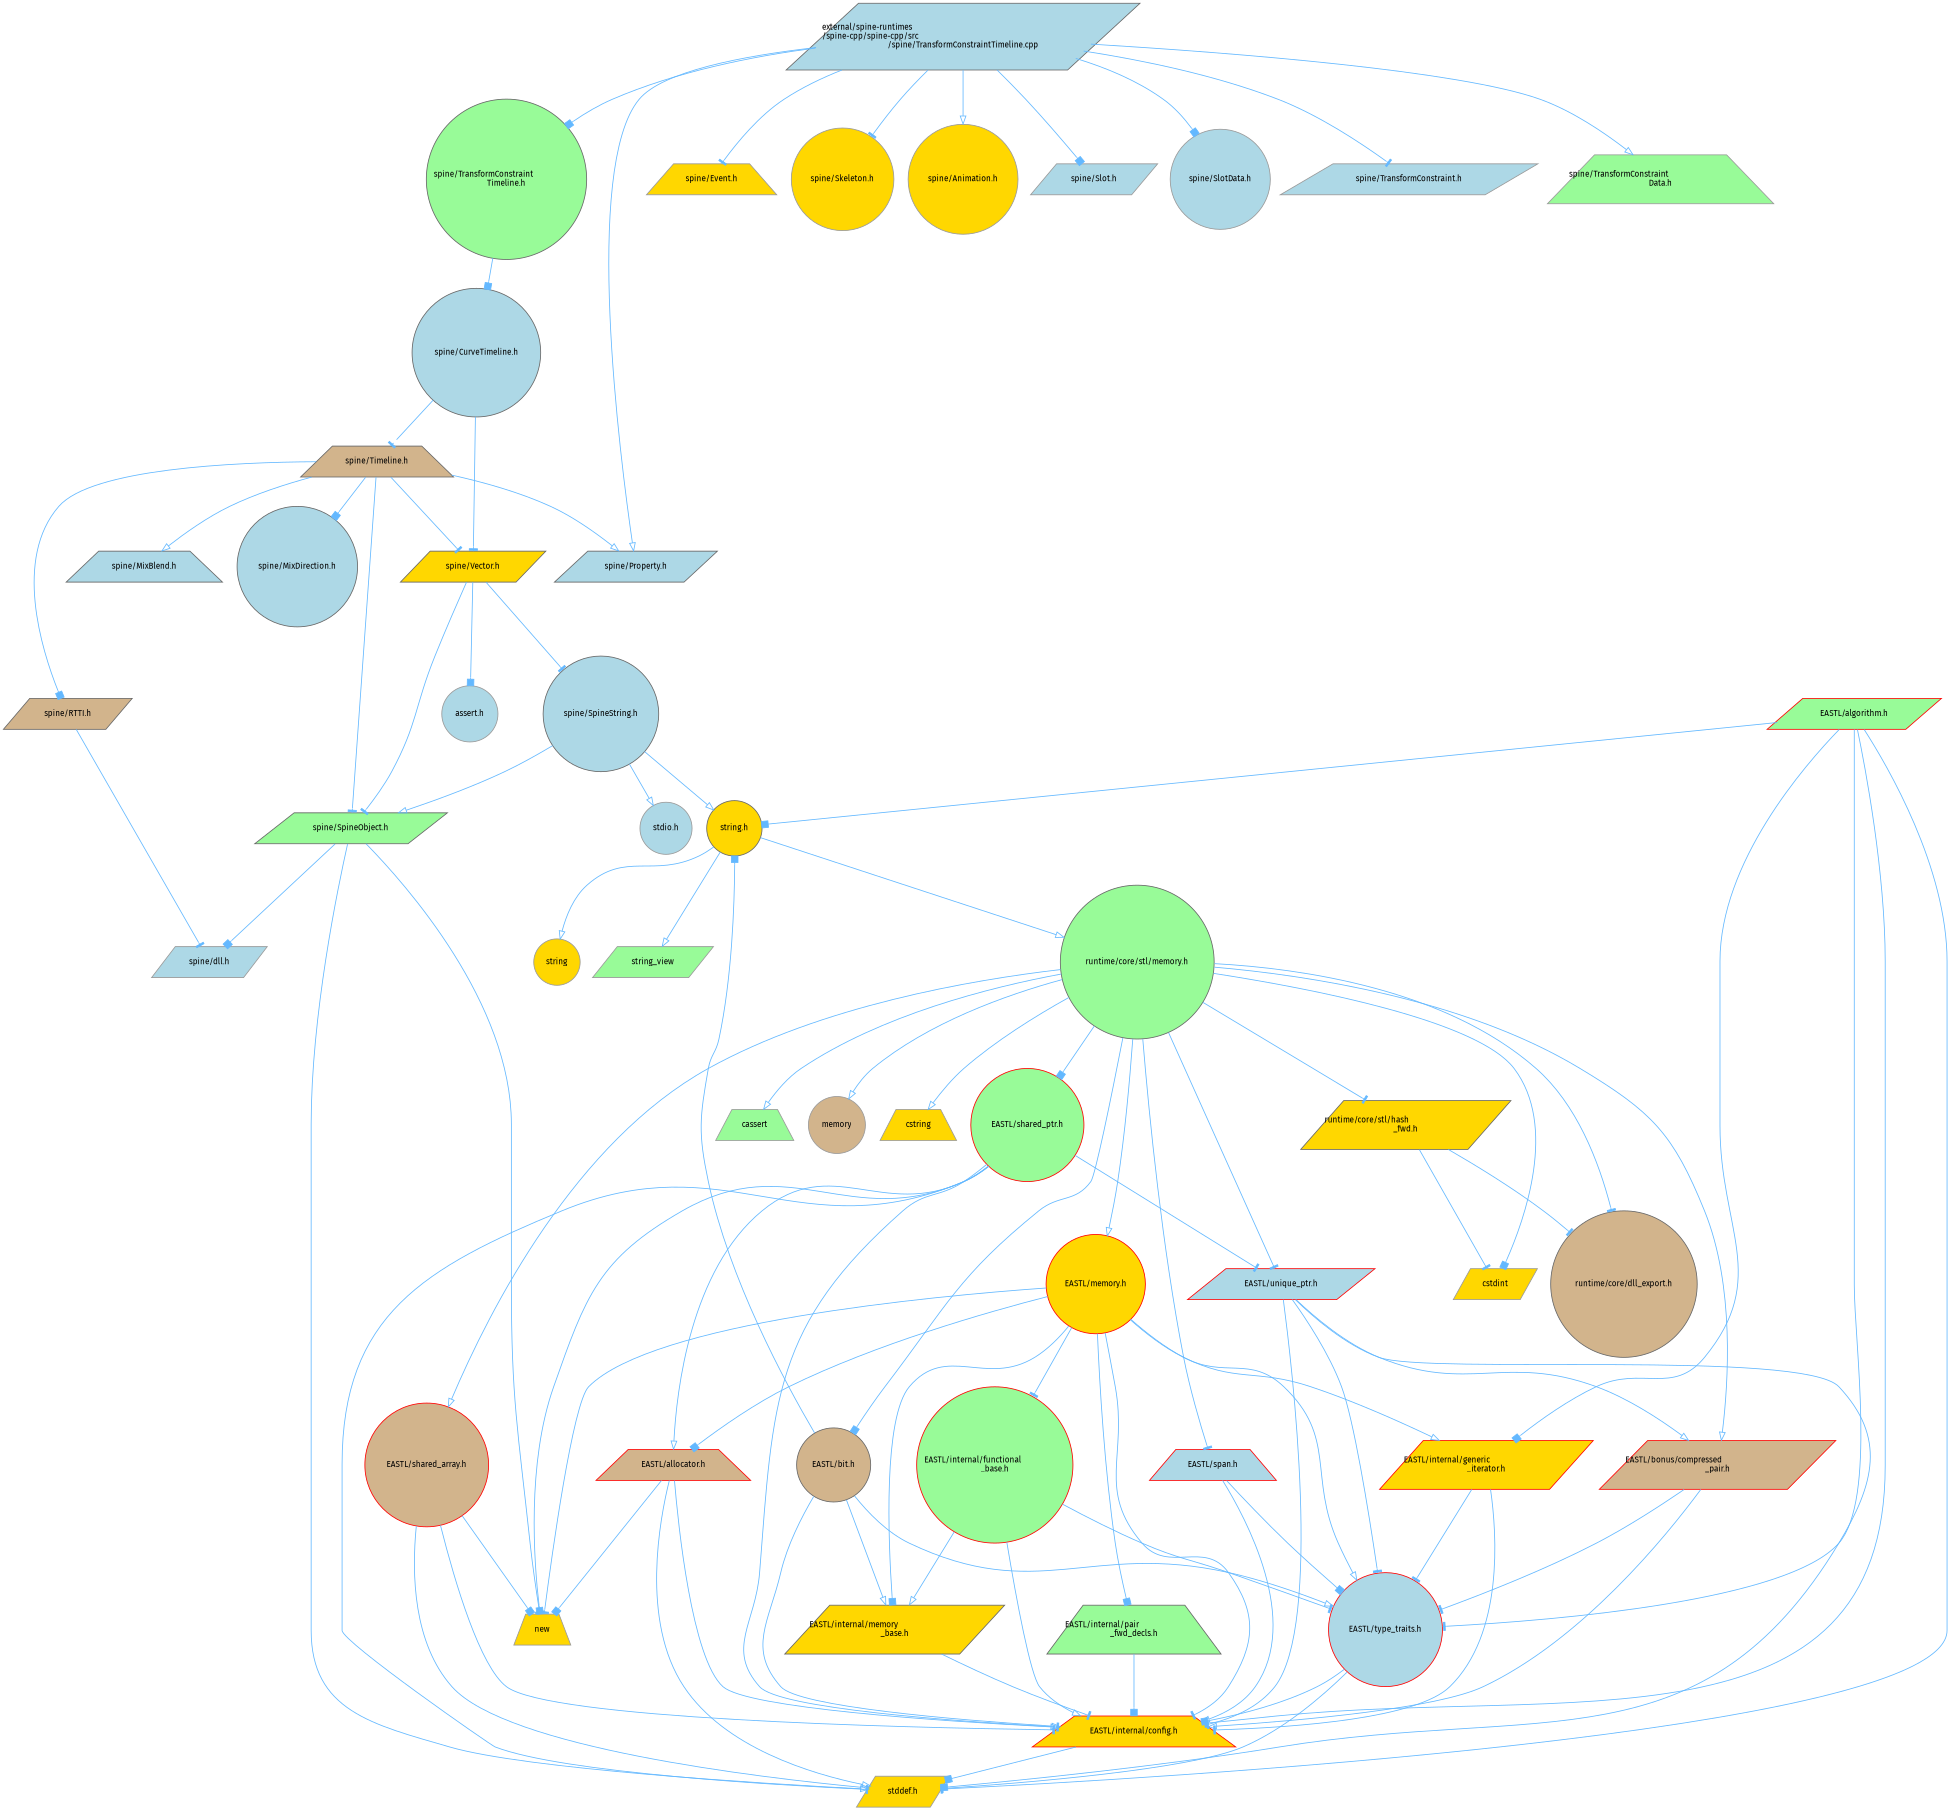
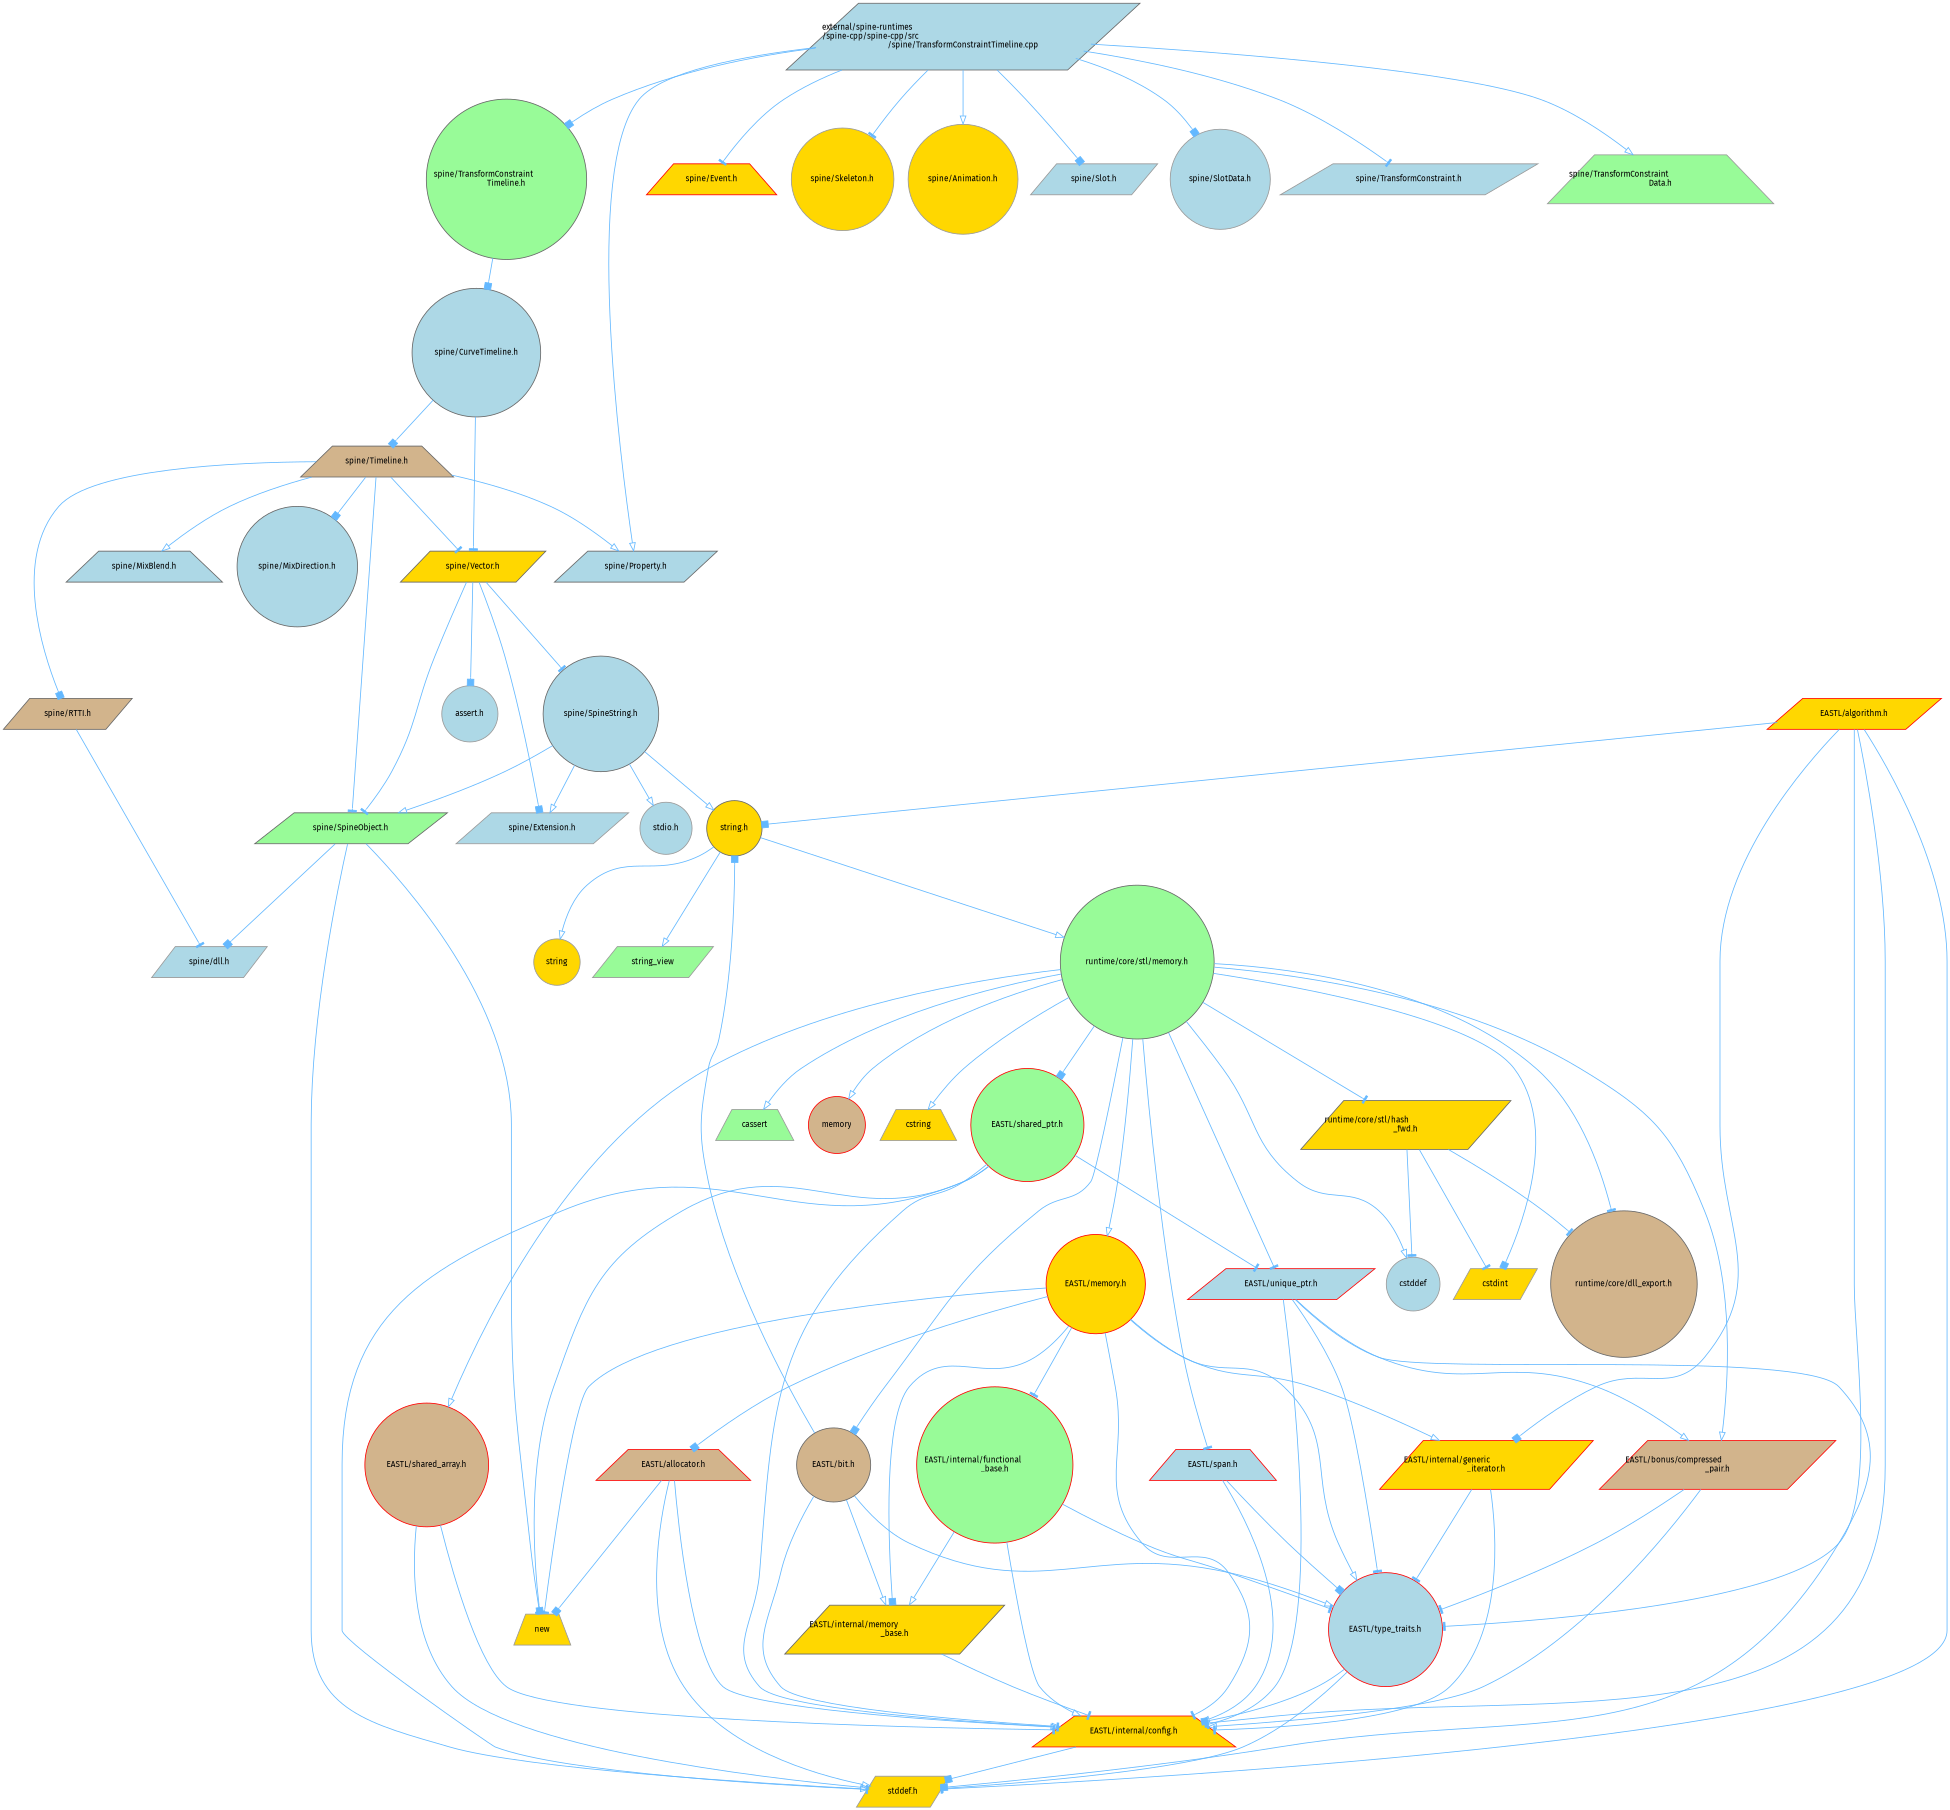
(712, 179) -> (712, 179)
(415, 420) -> (415, 420)
(1854, 714) -> (1854, 714)
none -> (542, 828)
(837, 1125) -> (837, 1125)
(757, 1216) -> none
none -> (1413, 1284)
(495, 1562) -> none
(1134, 1630) -> none
